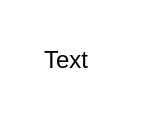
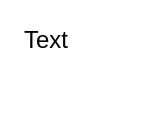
(81, 61) -> (61, 41)
